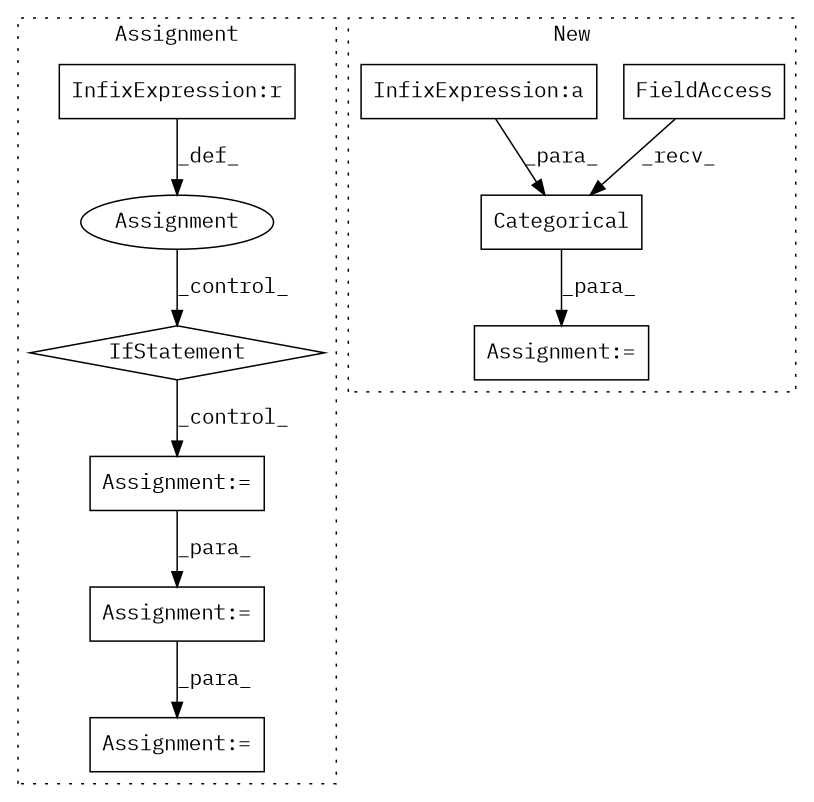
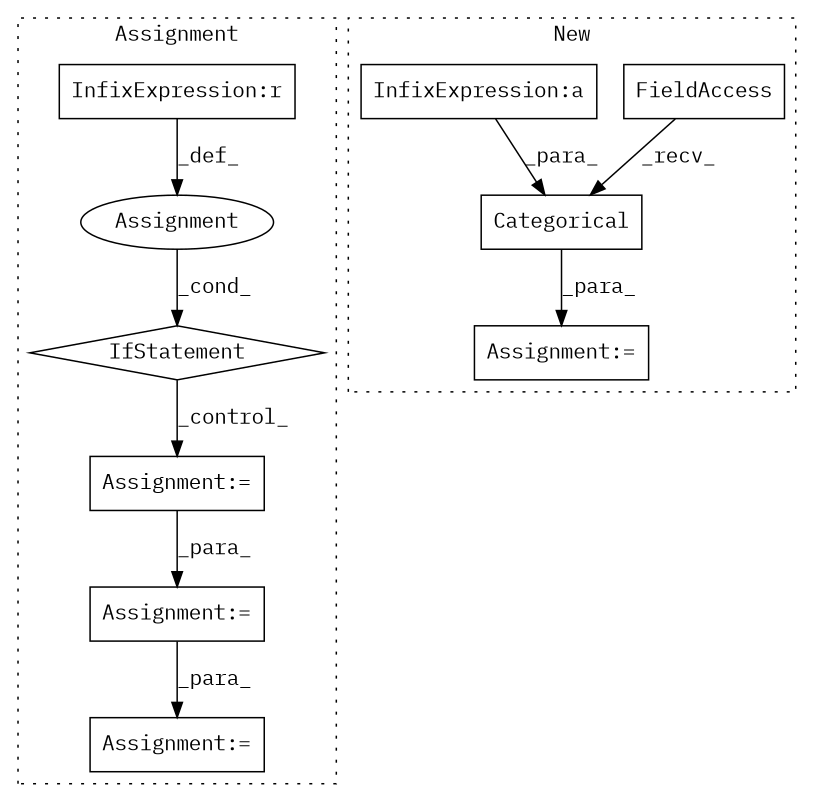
(233, 288) -> (215, 288)
